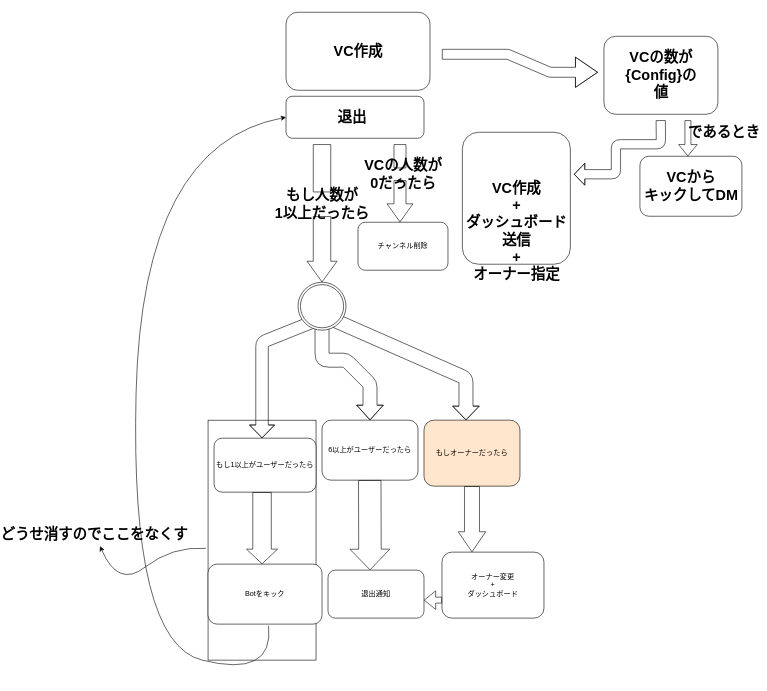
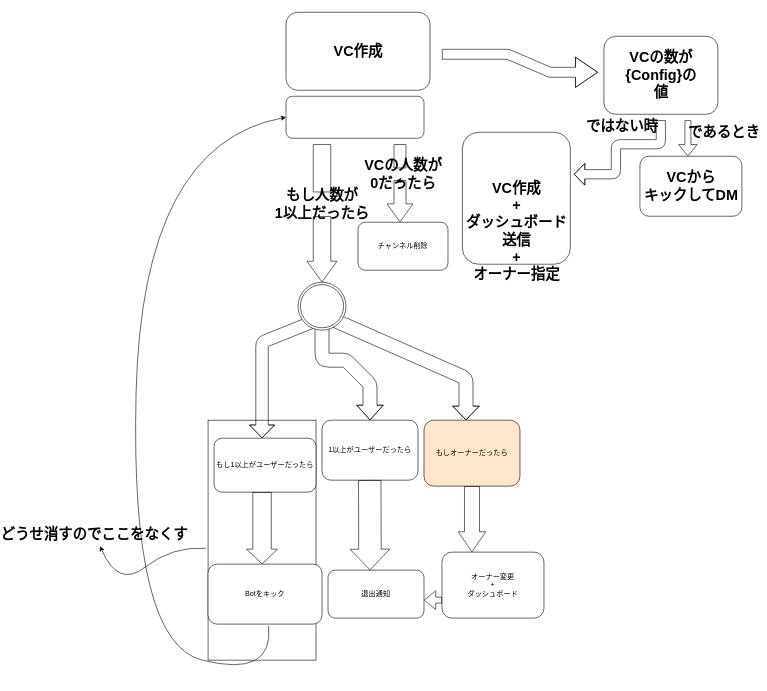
(352, 117) -> none
none -> (622, 126)
(370, 450) -> (370, 450)
